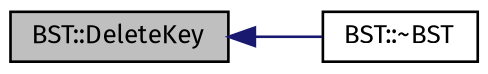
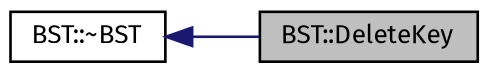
(289, 37) -> (226, 37)
